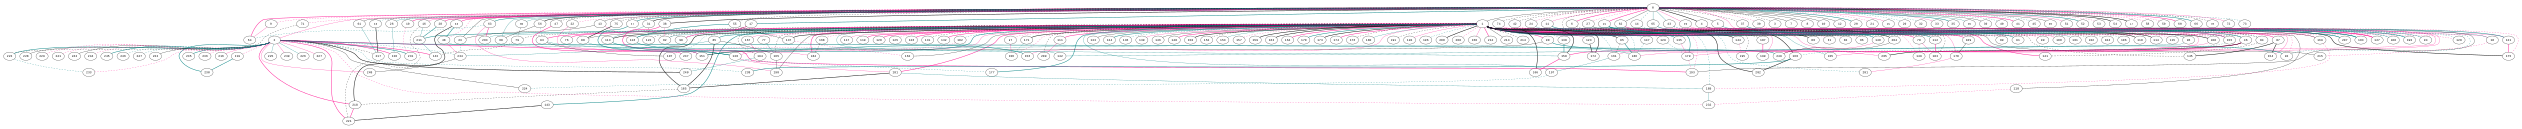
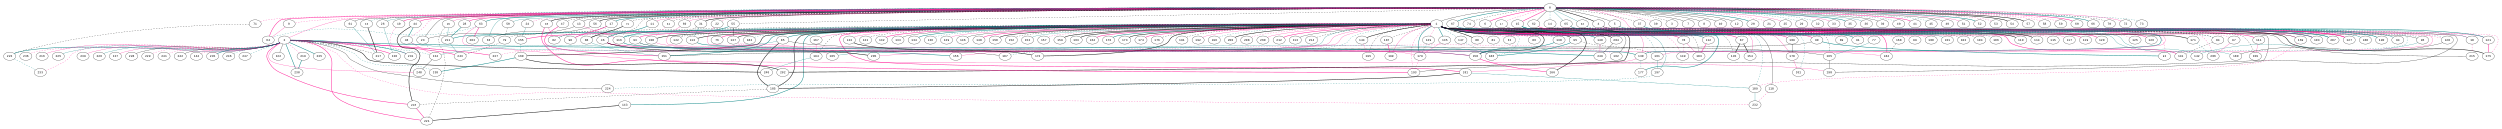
(1922, 32) -> (1877, 32)
none -> (2342, 49)
